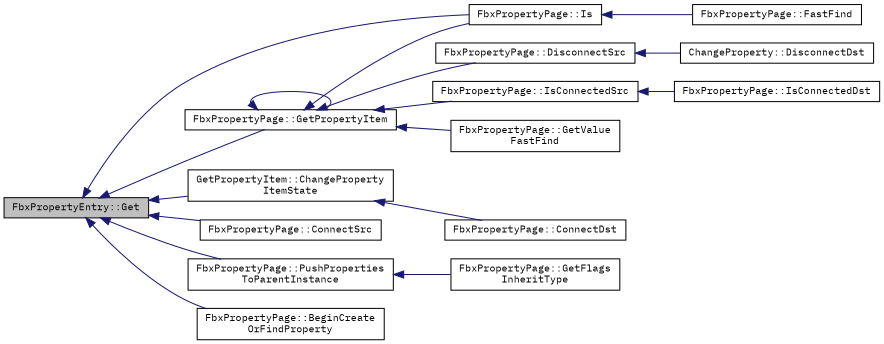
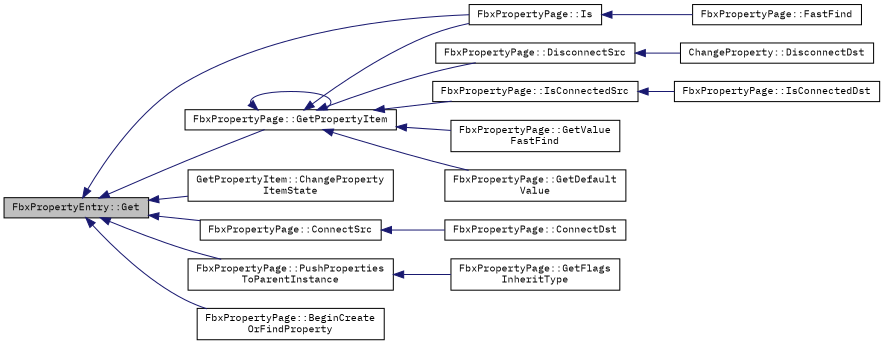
none -> (535, 186)
(433, 211) -> (418, 230)
